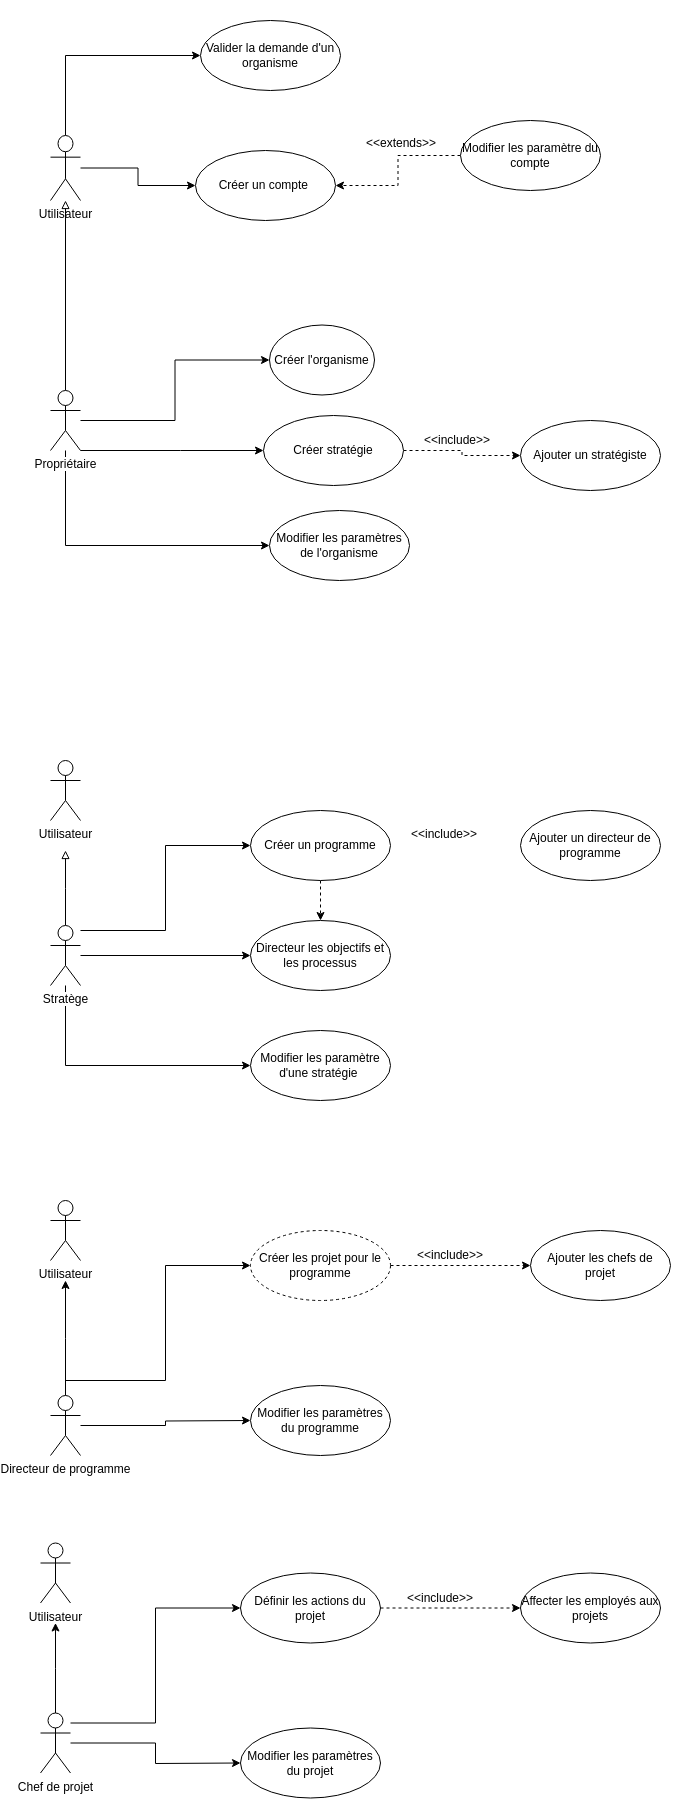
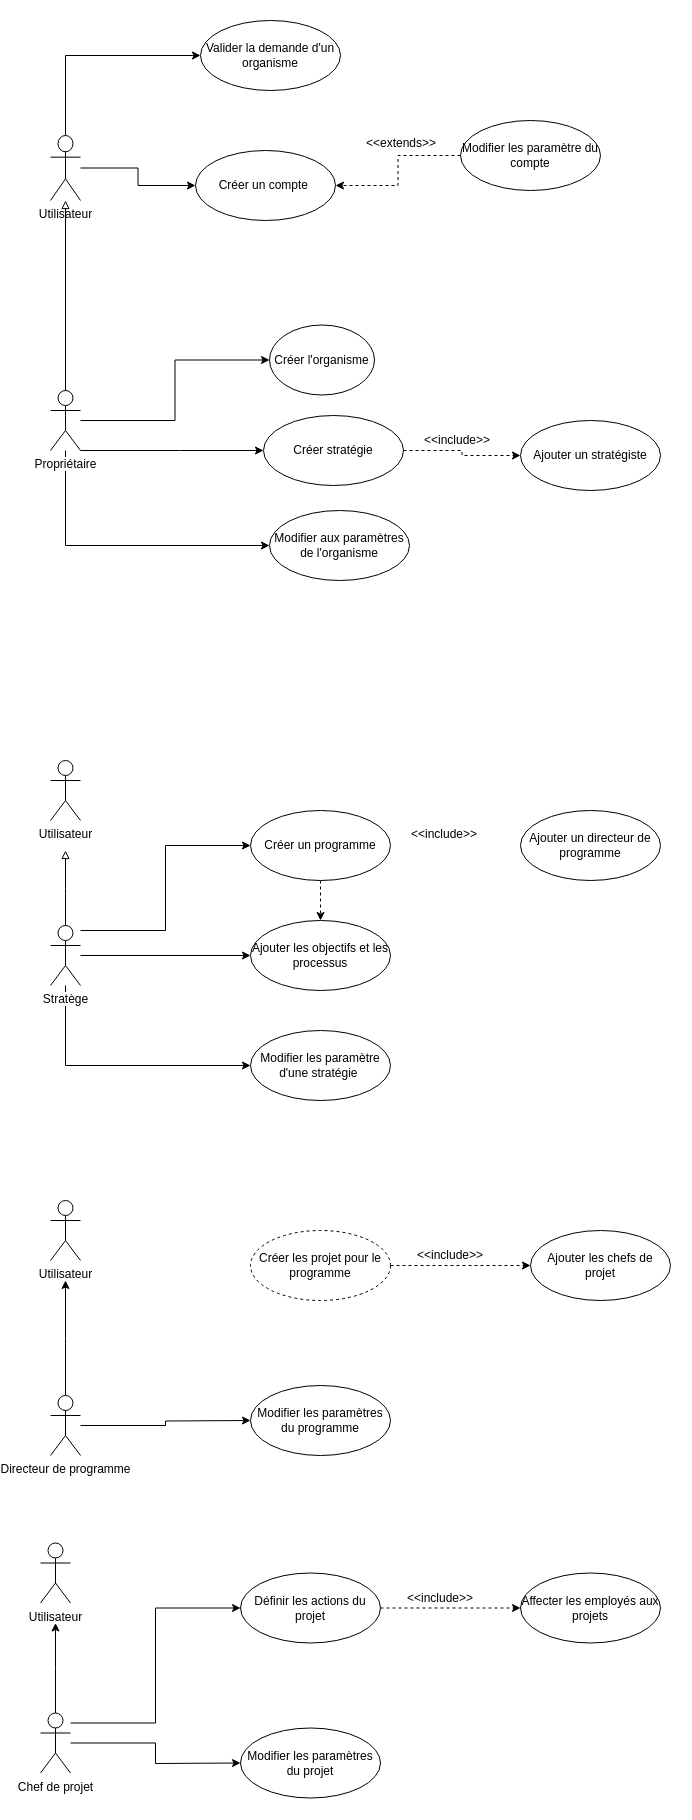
(340, 546) -> (340, 546)
(321, 956) -> (321, 956)
(166, 1334) -> none
